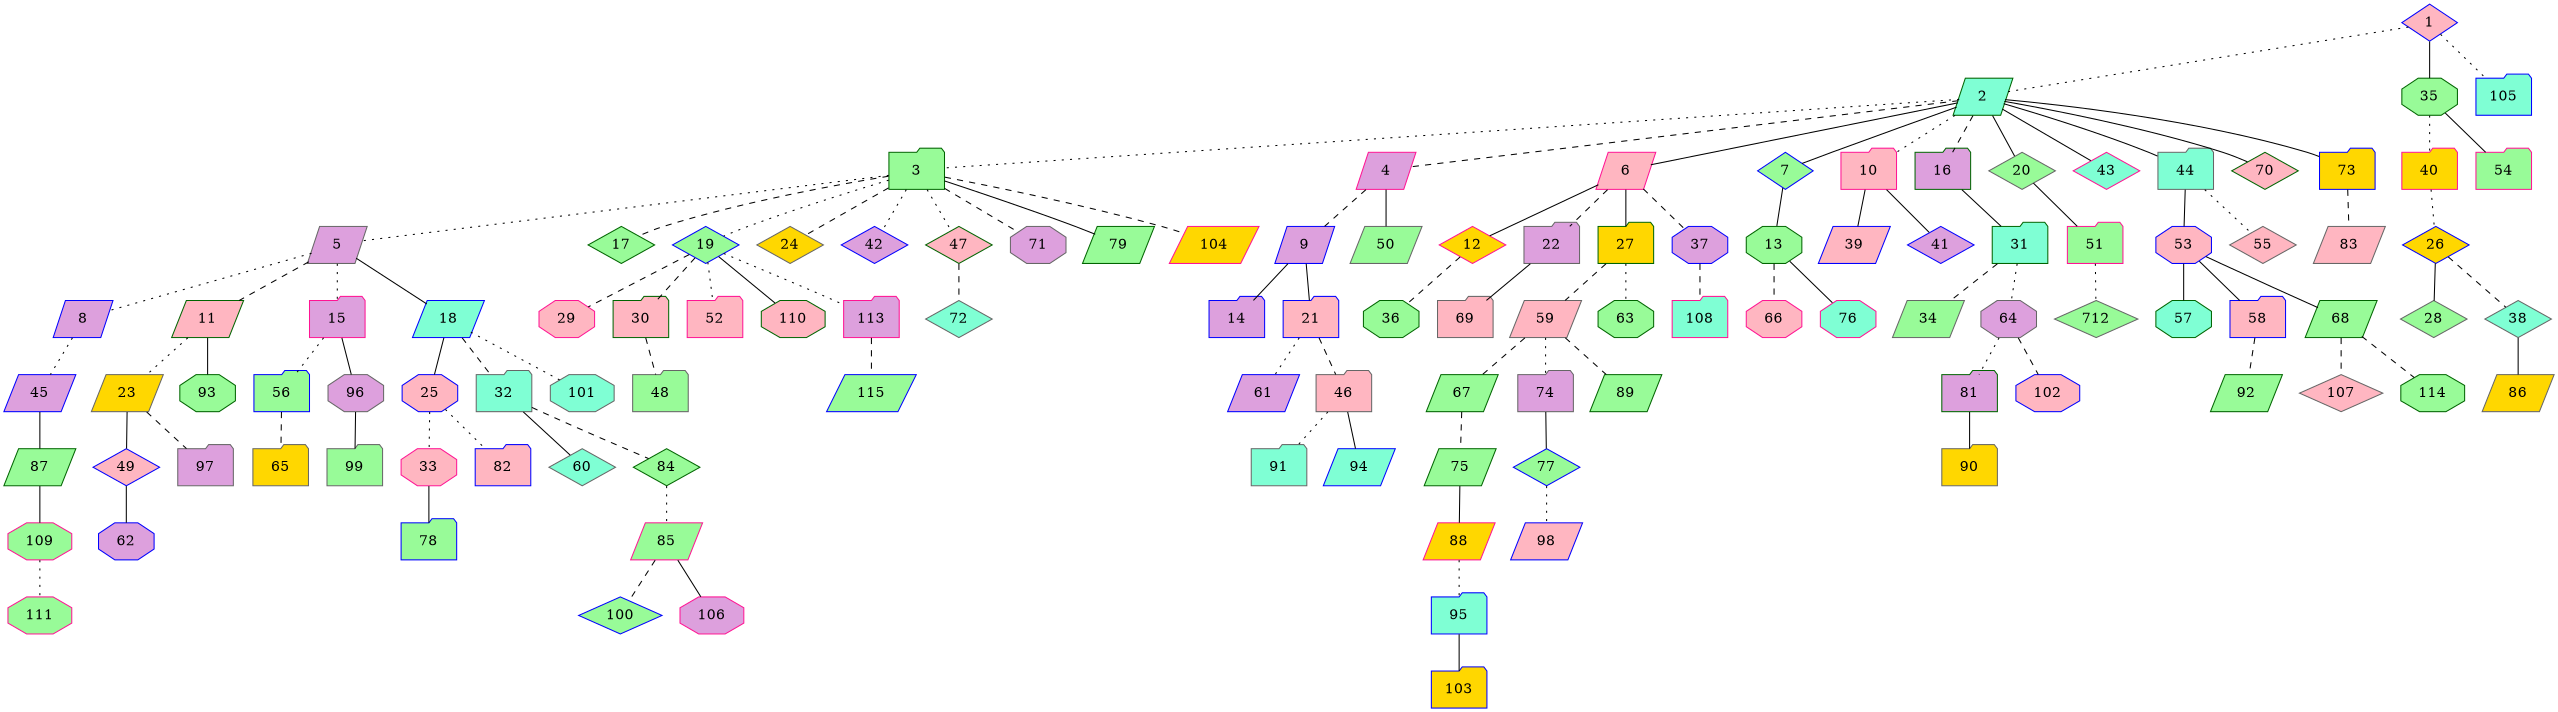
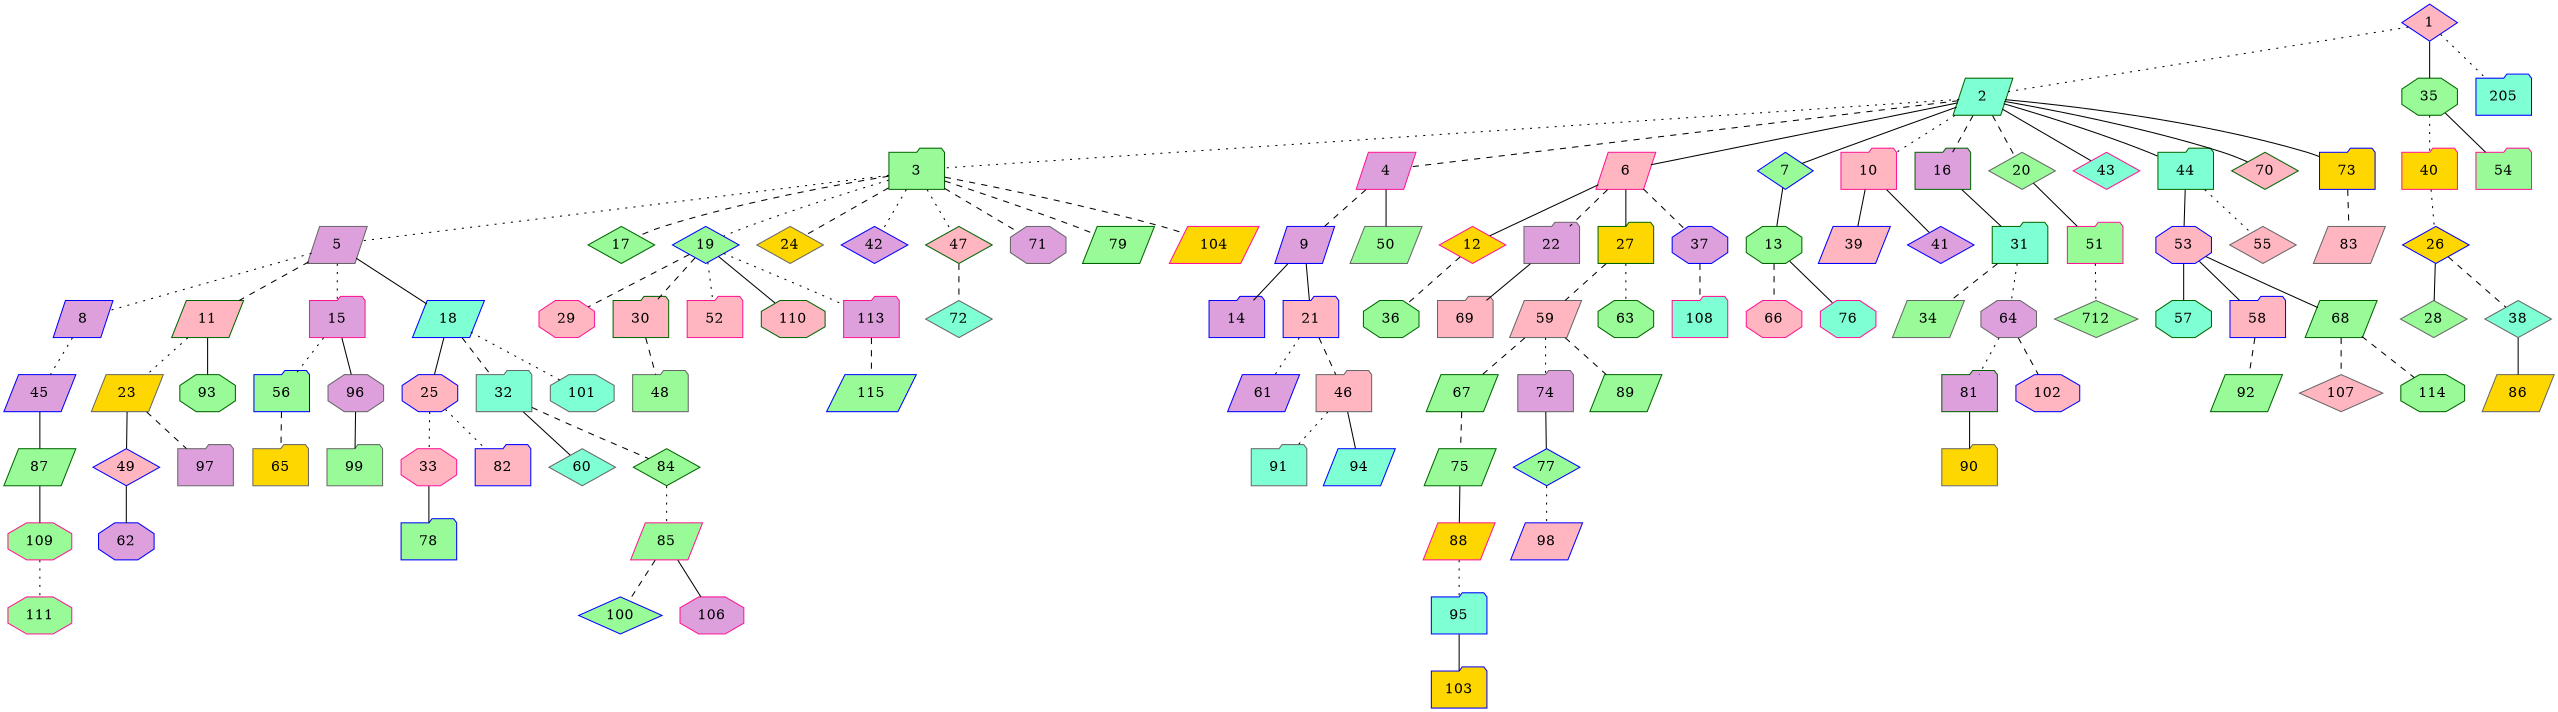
(2504, 97) -> (2504, 97)
(2004, 136) -> (2004, 136)
(2186, 171) -> (2186, 171)
(1020, 207) -> (1020, 207)
